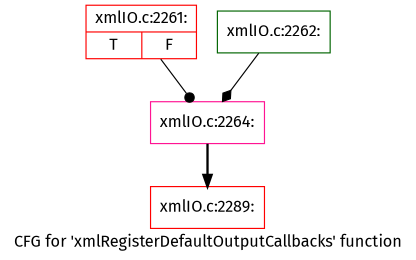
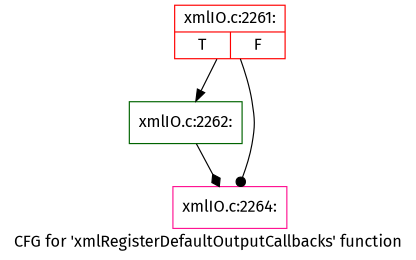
none -> (209, 75)
(208, 208) -> none
